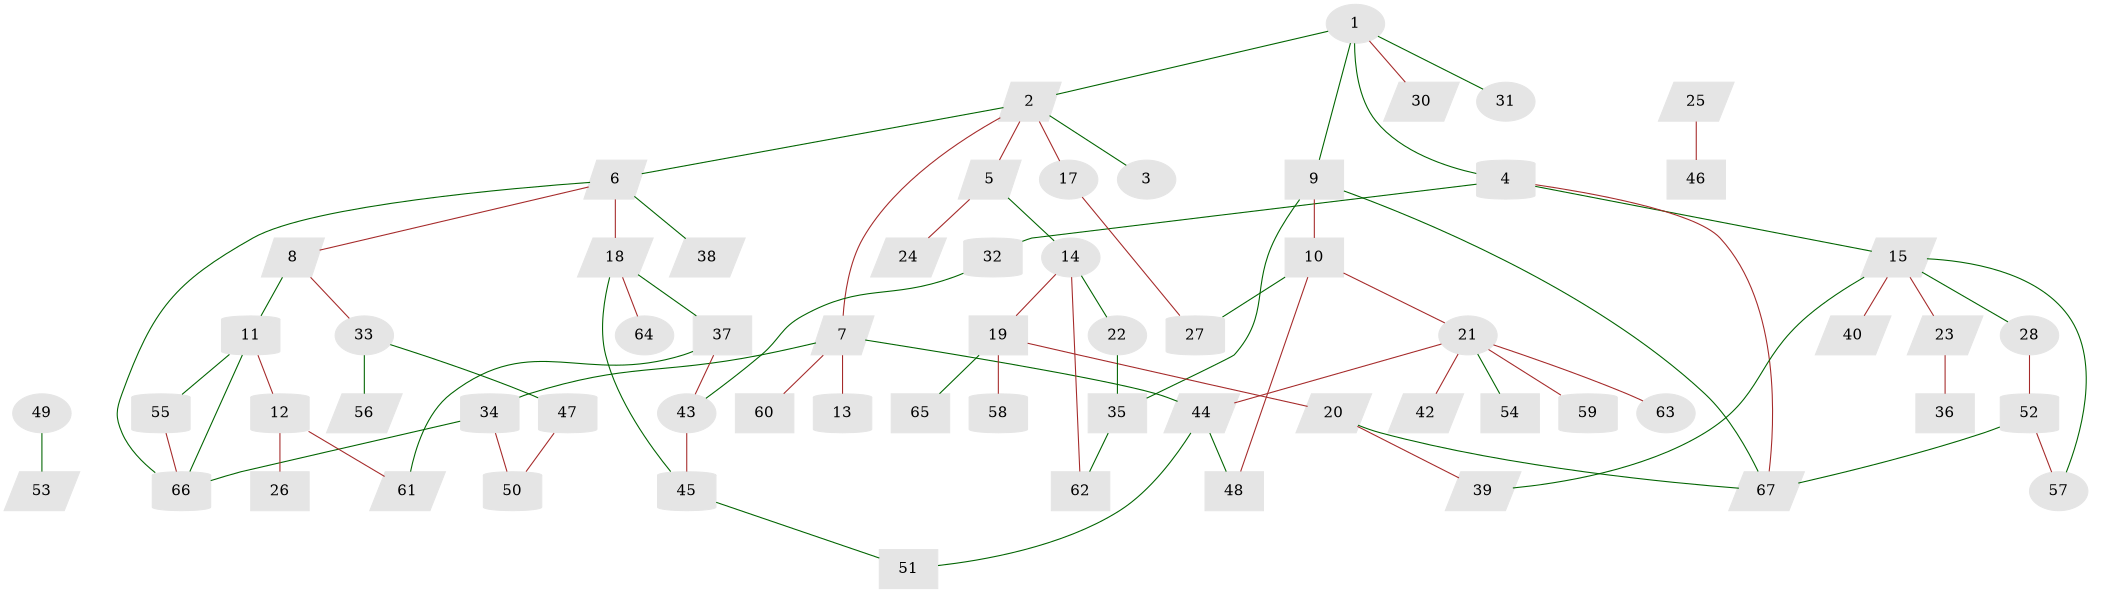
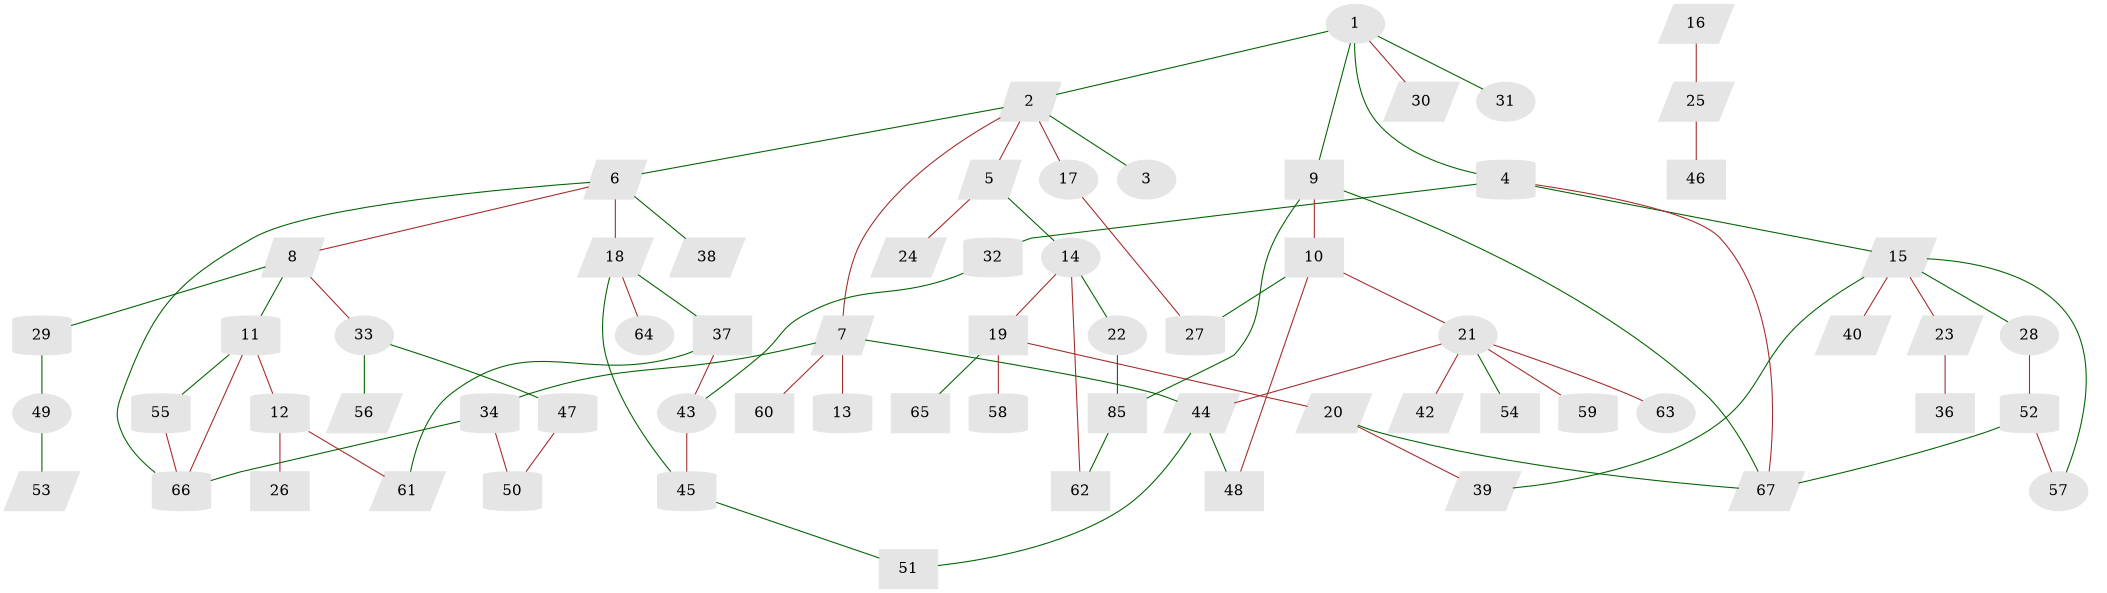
none -> (1696, 24)
none -> (42, 335)
(216, 413) -> (216, 413)
(1117, 413) -> (1117, 413)
